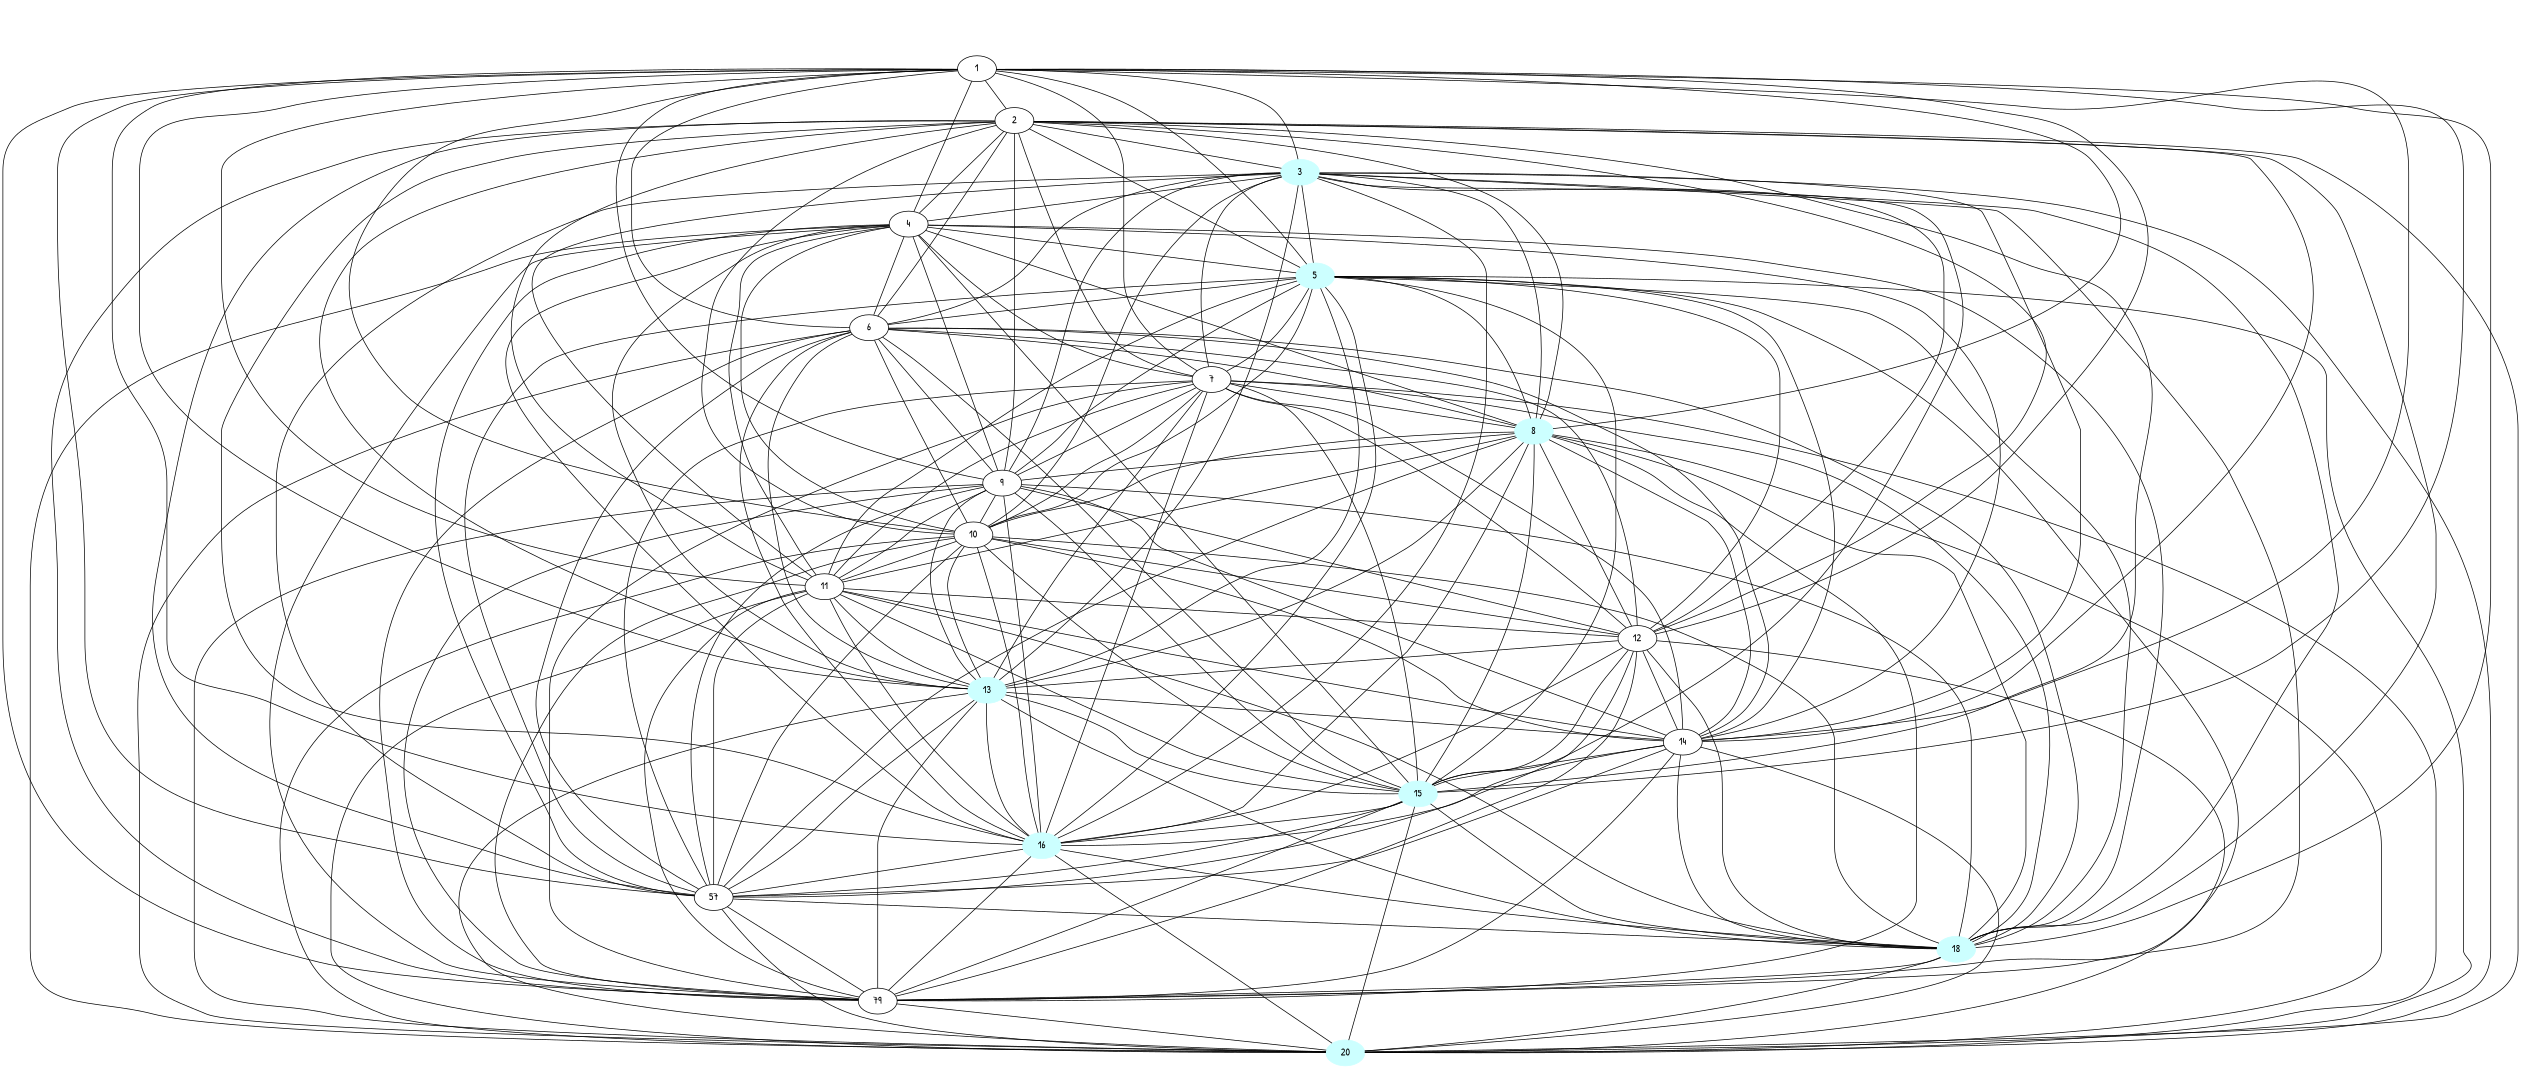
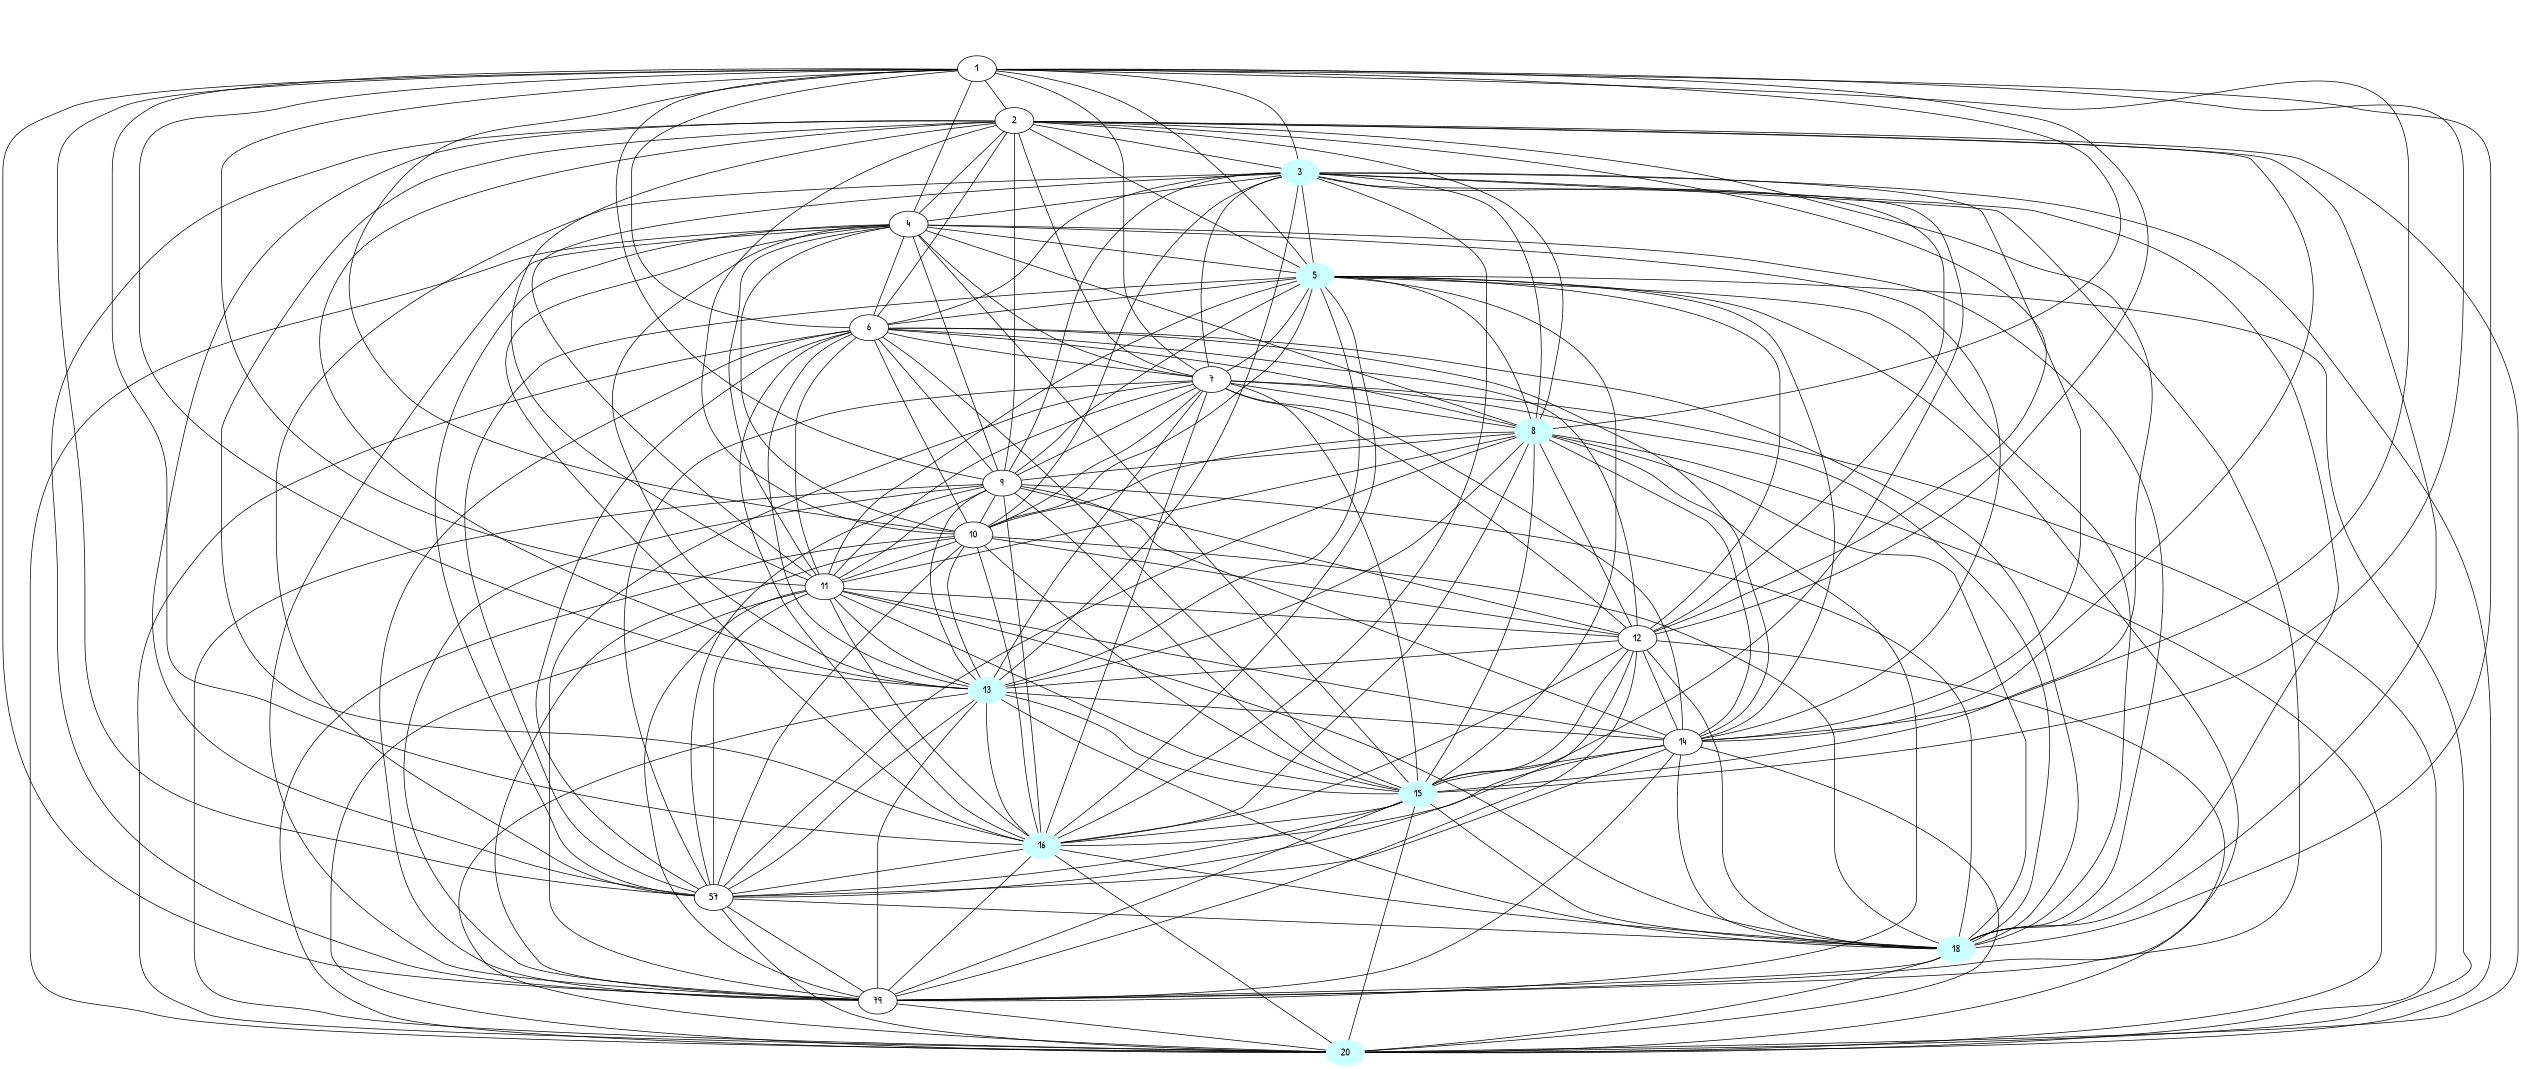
none -> (1039, 358)
none -> (796, 447)
(1334, 629) -> none
